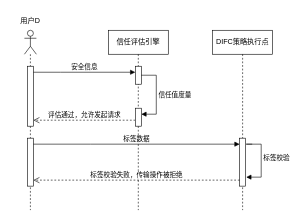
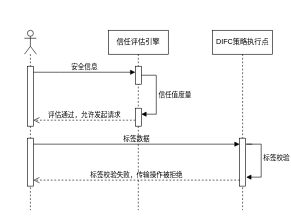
(30, 21) -> none
